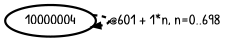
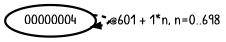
(51, 21) -> (51, 21)
